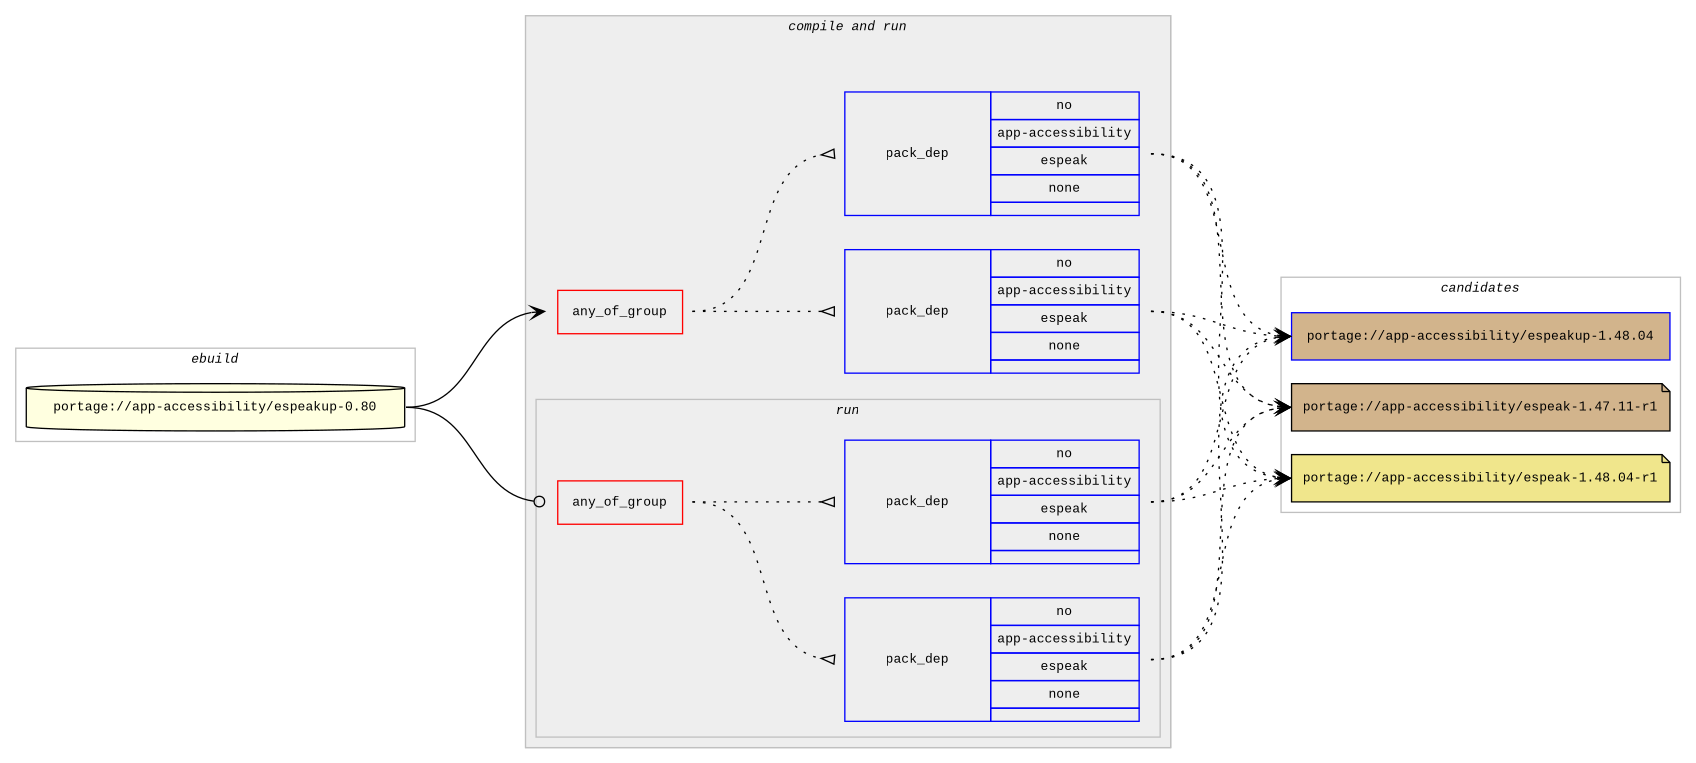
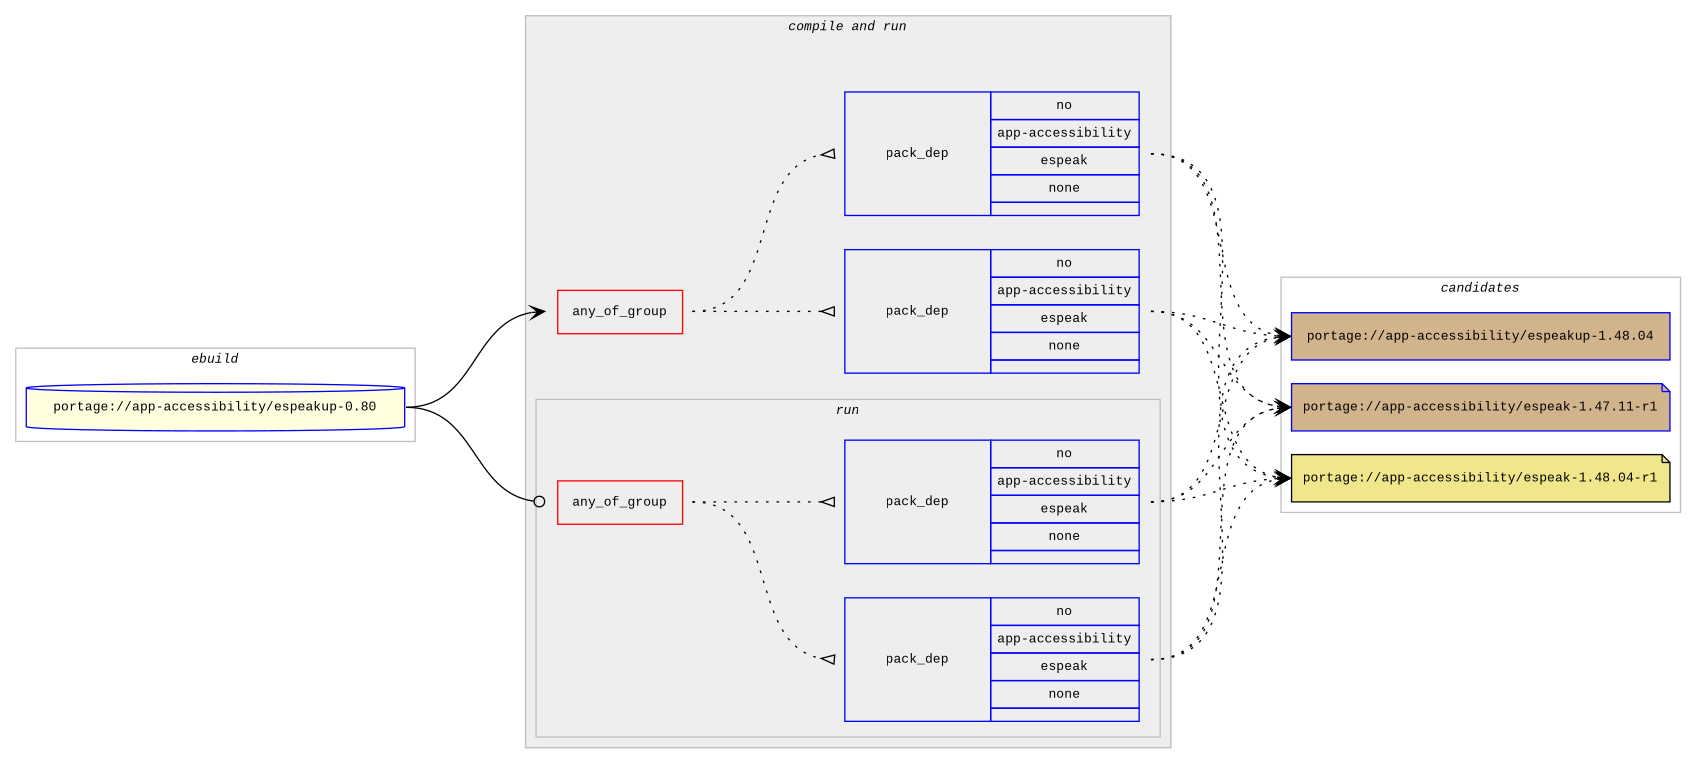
(215, 407) -> (215, 407)
(1481, 407) -> (1481, 407)
